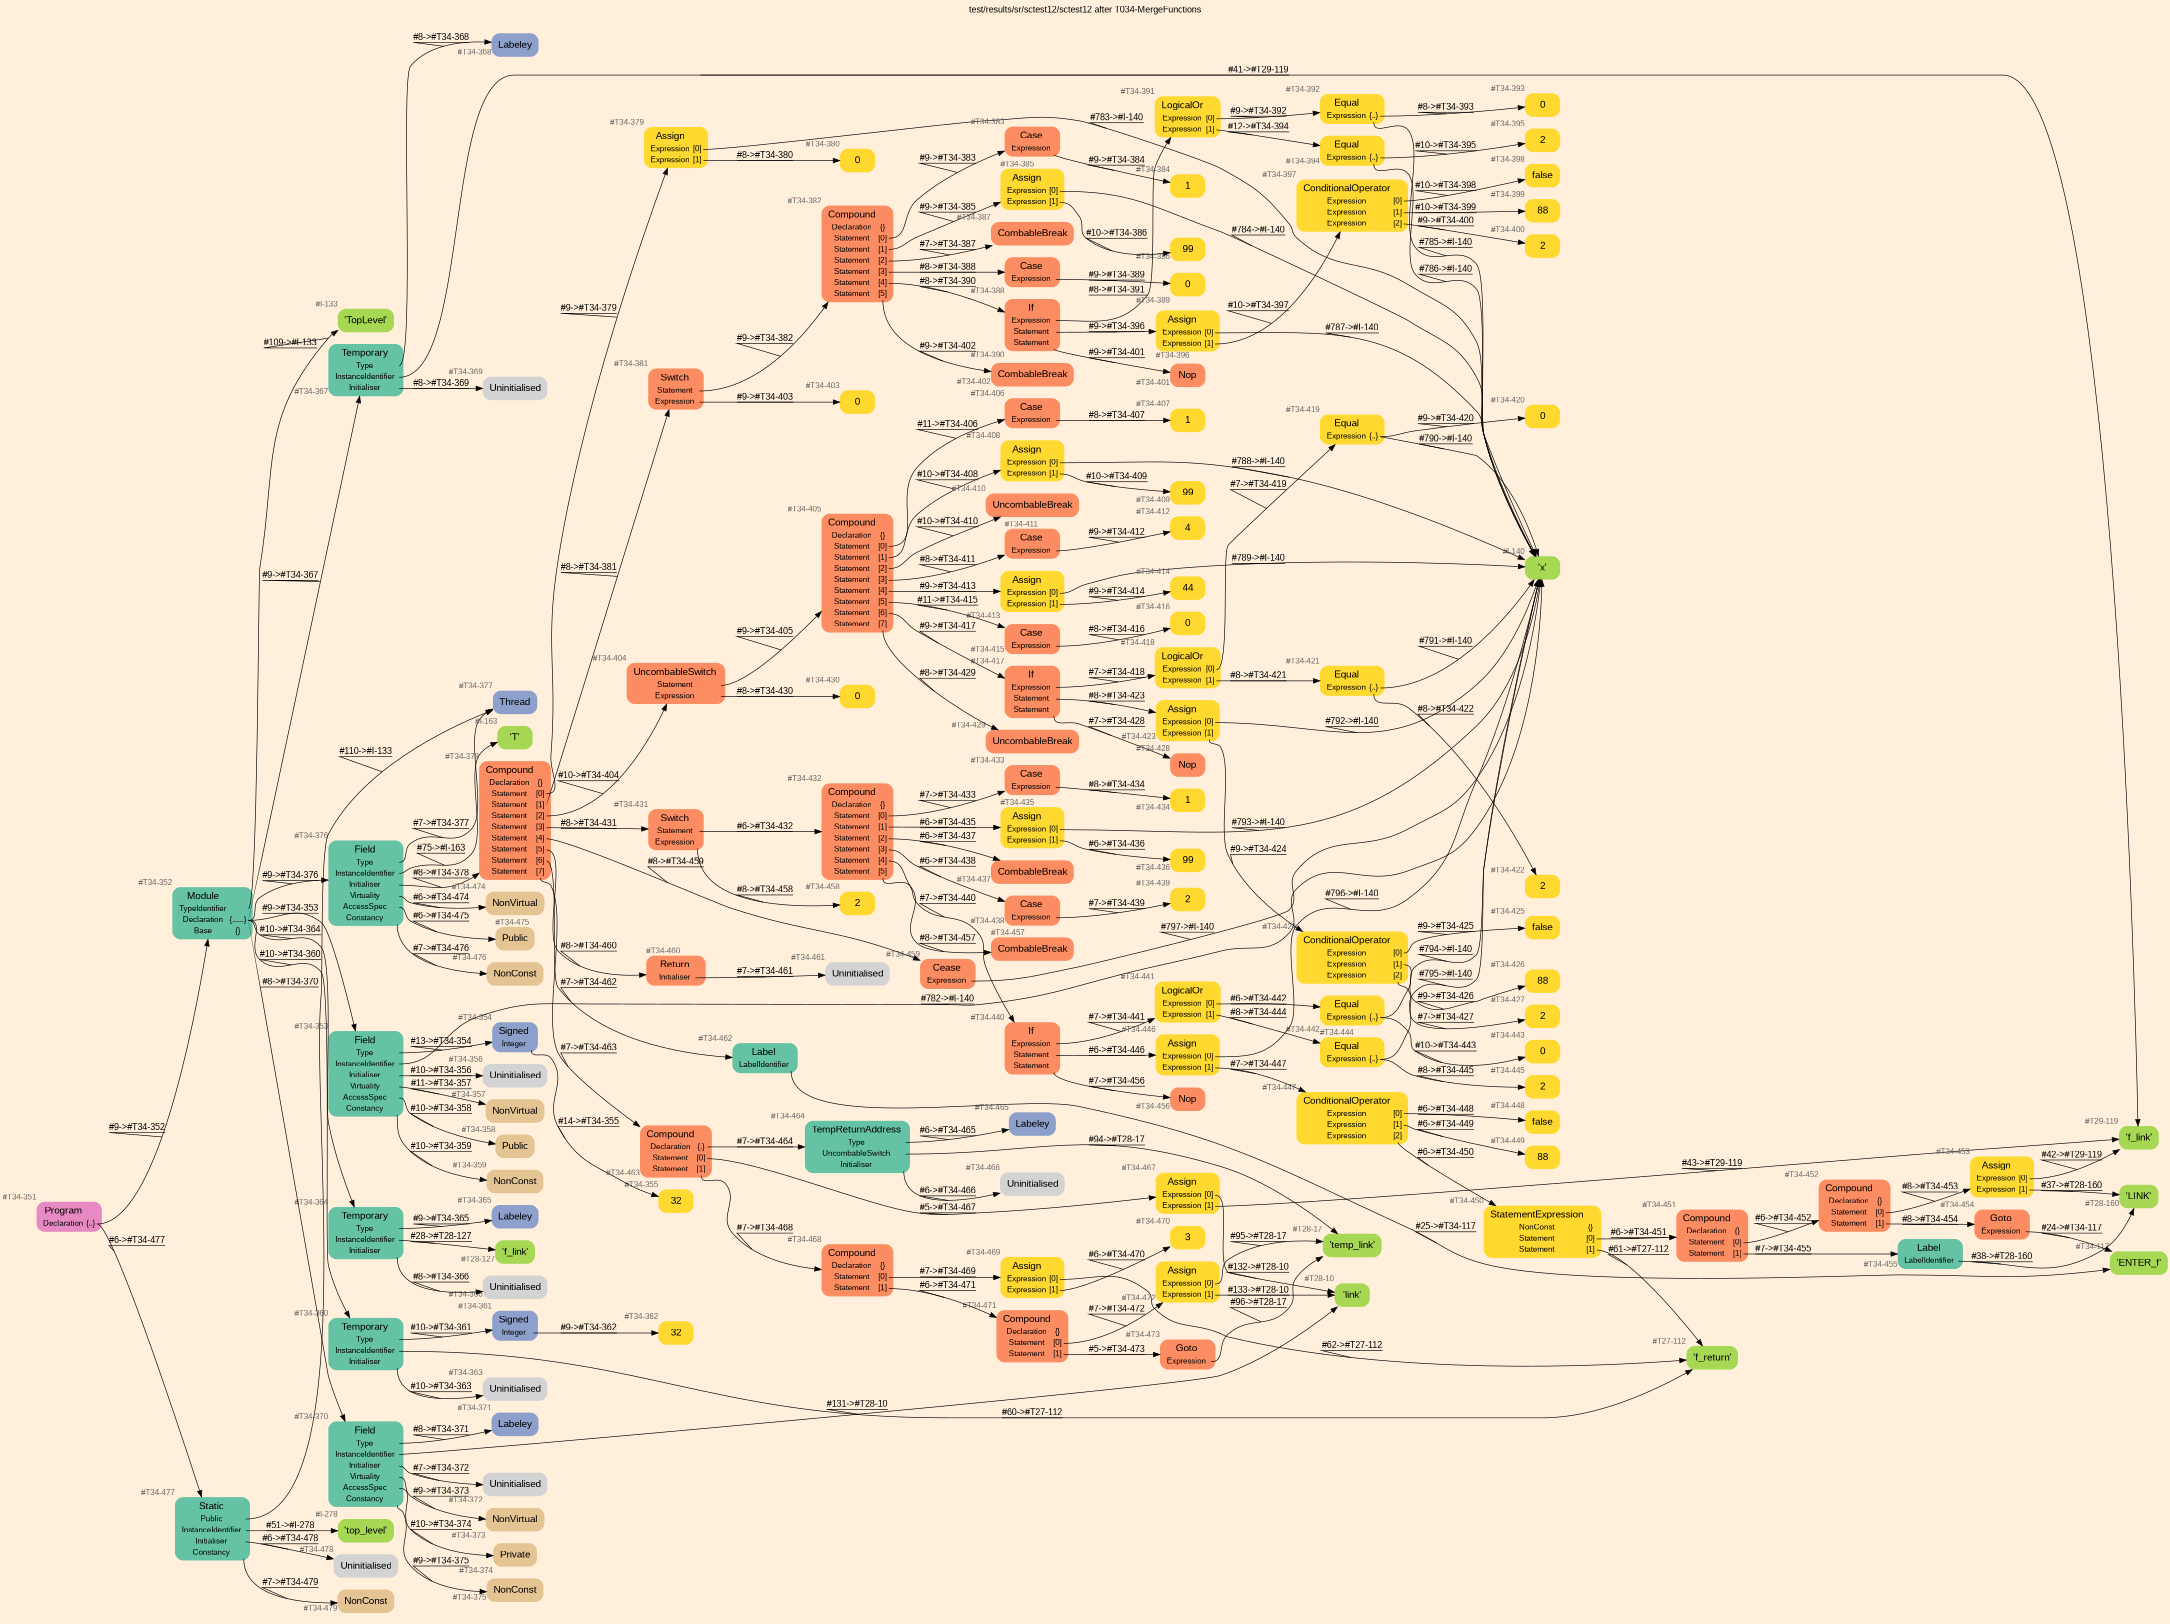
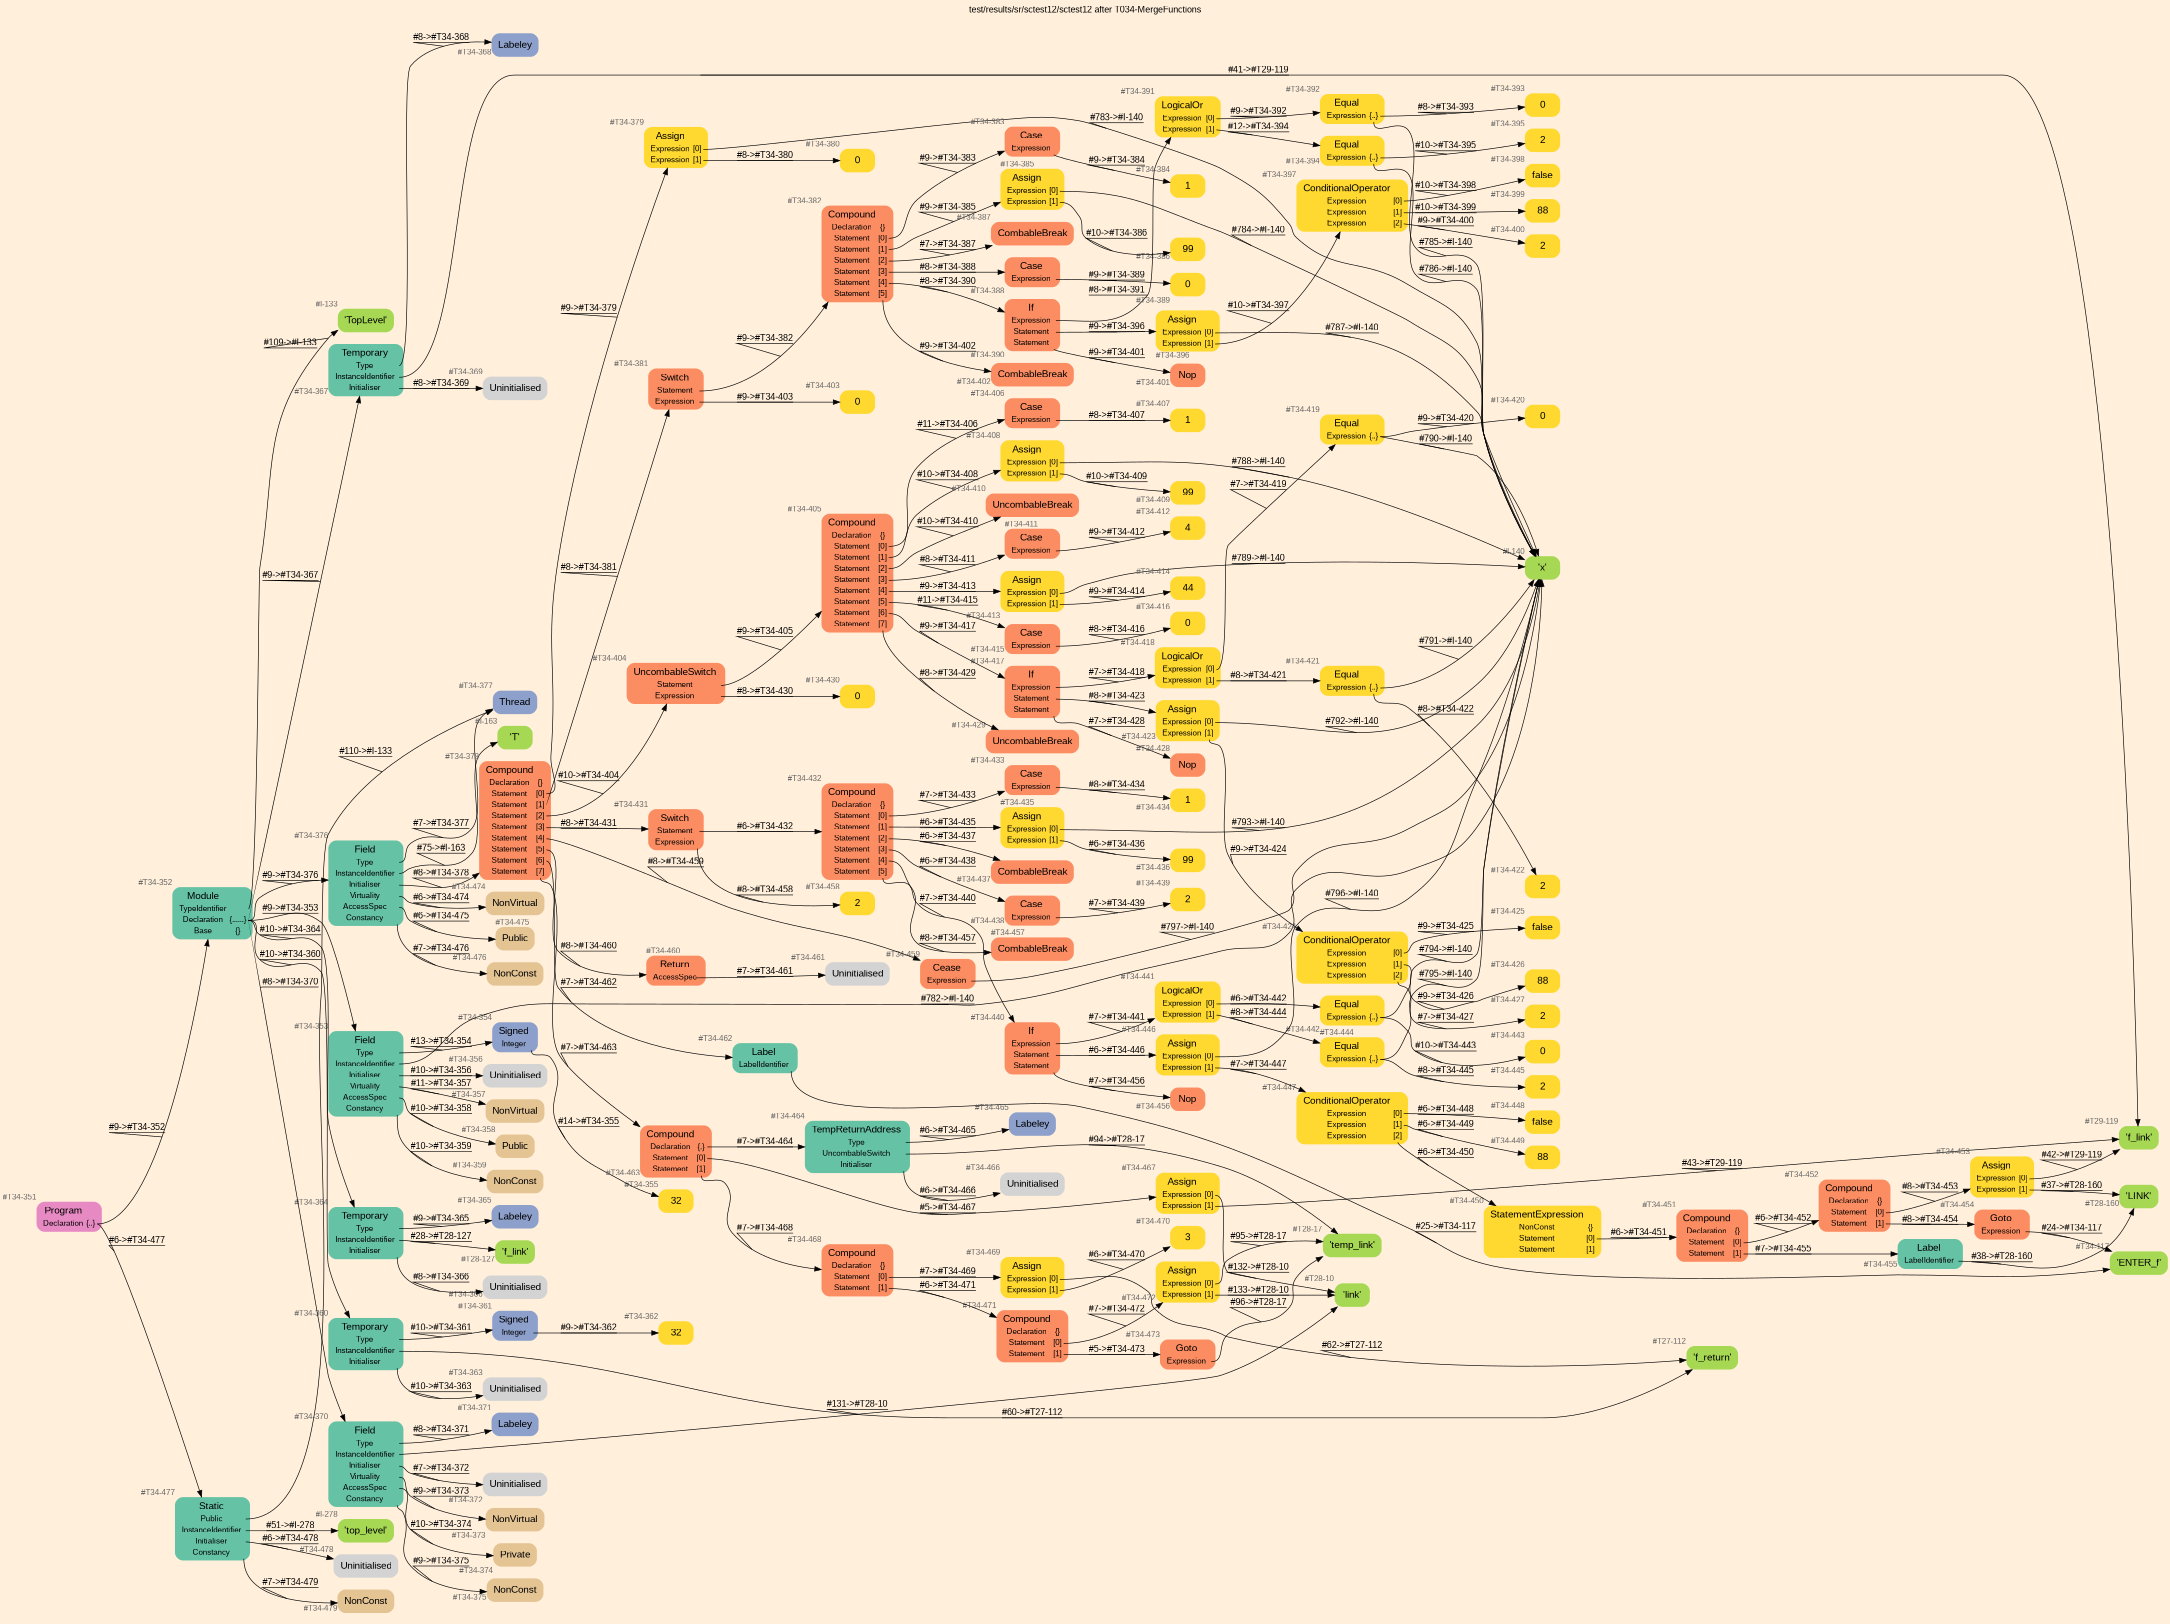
(675, 977) -> (675, 977)
(1653, 1289) -> none
